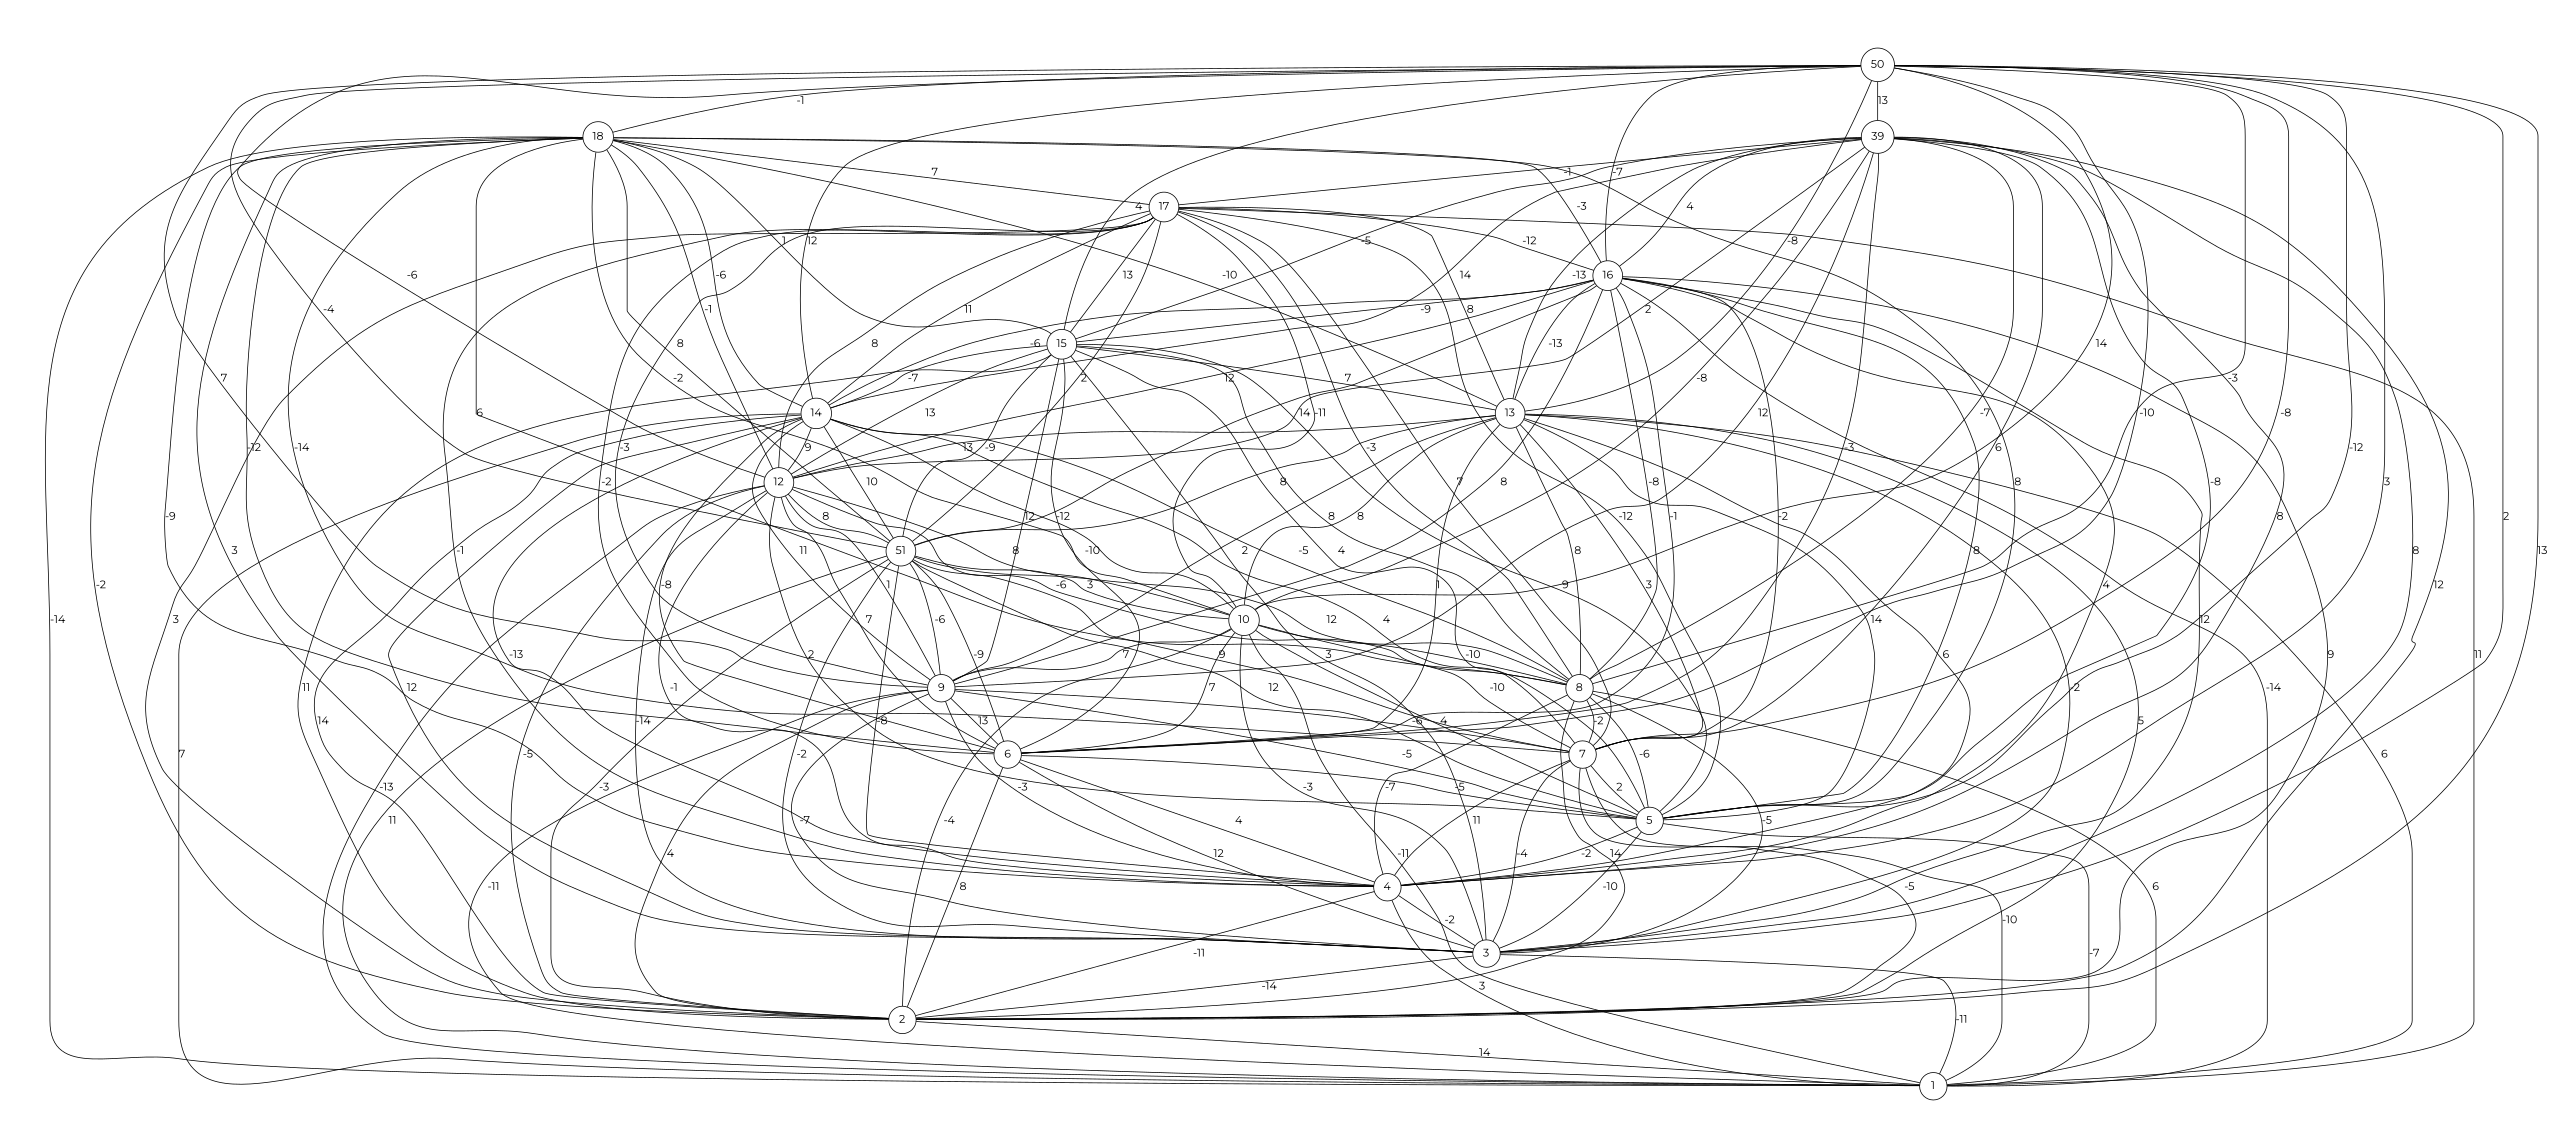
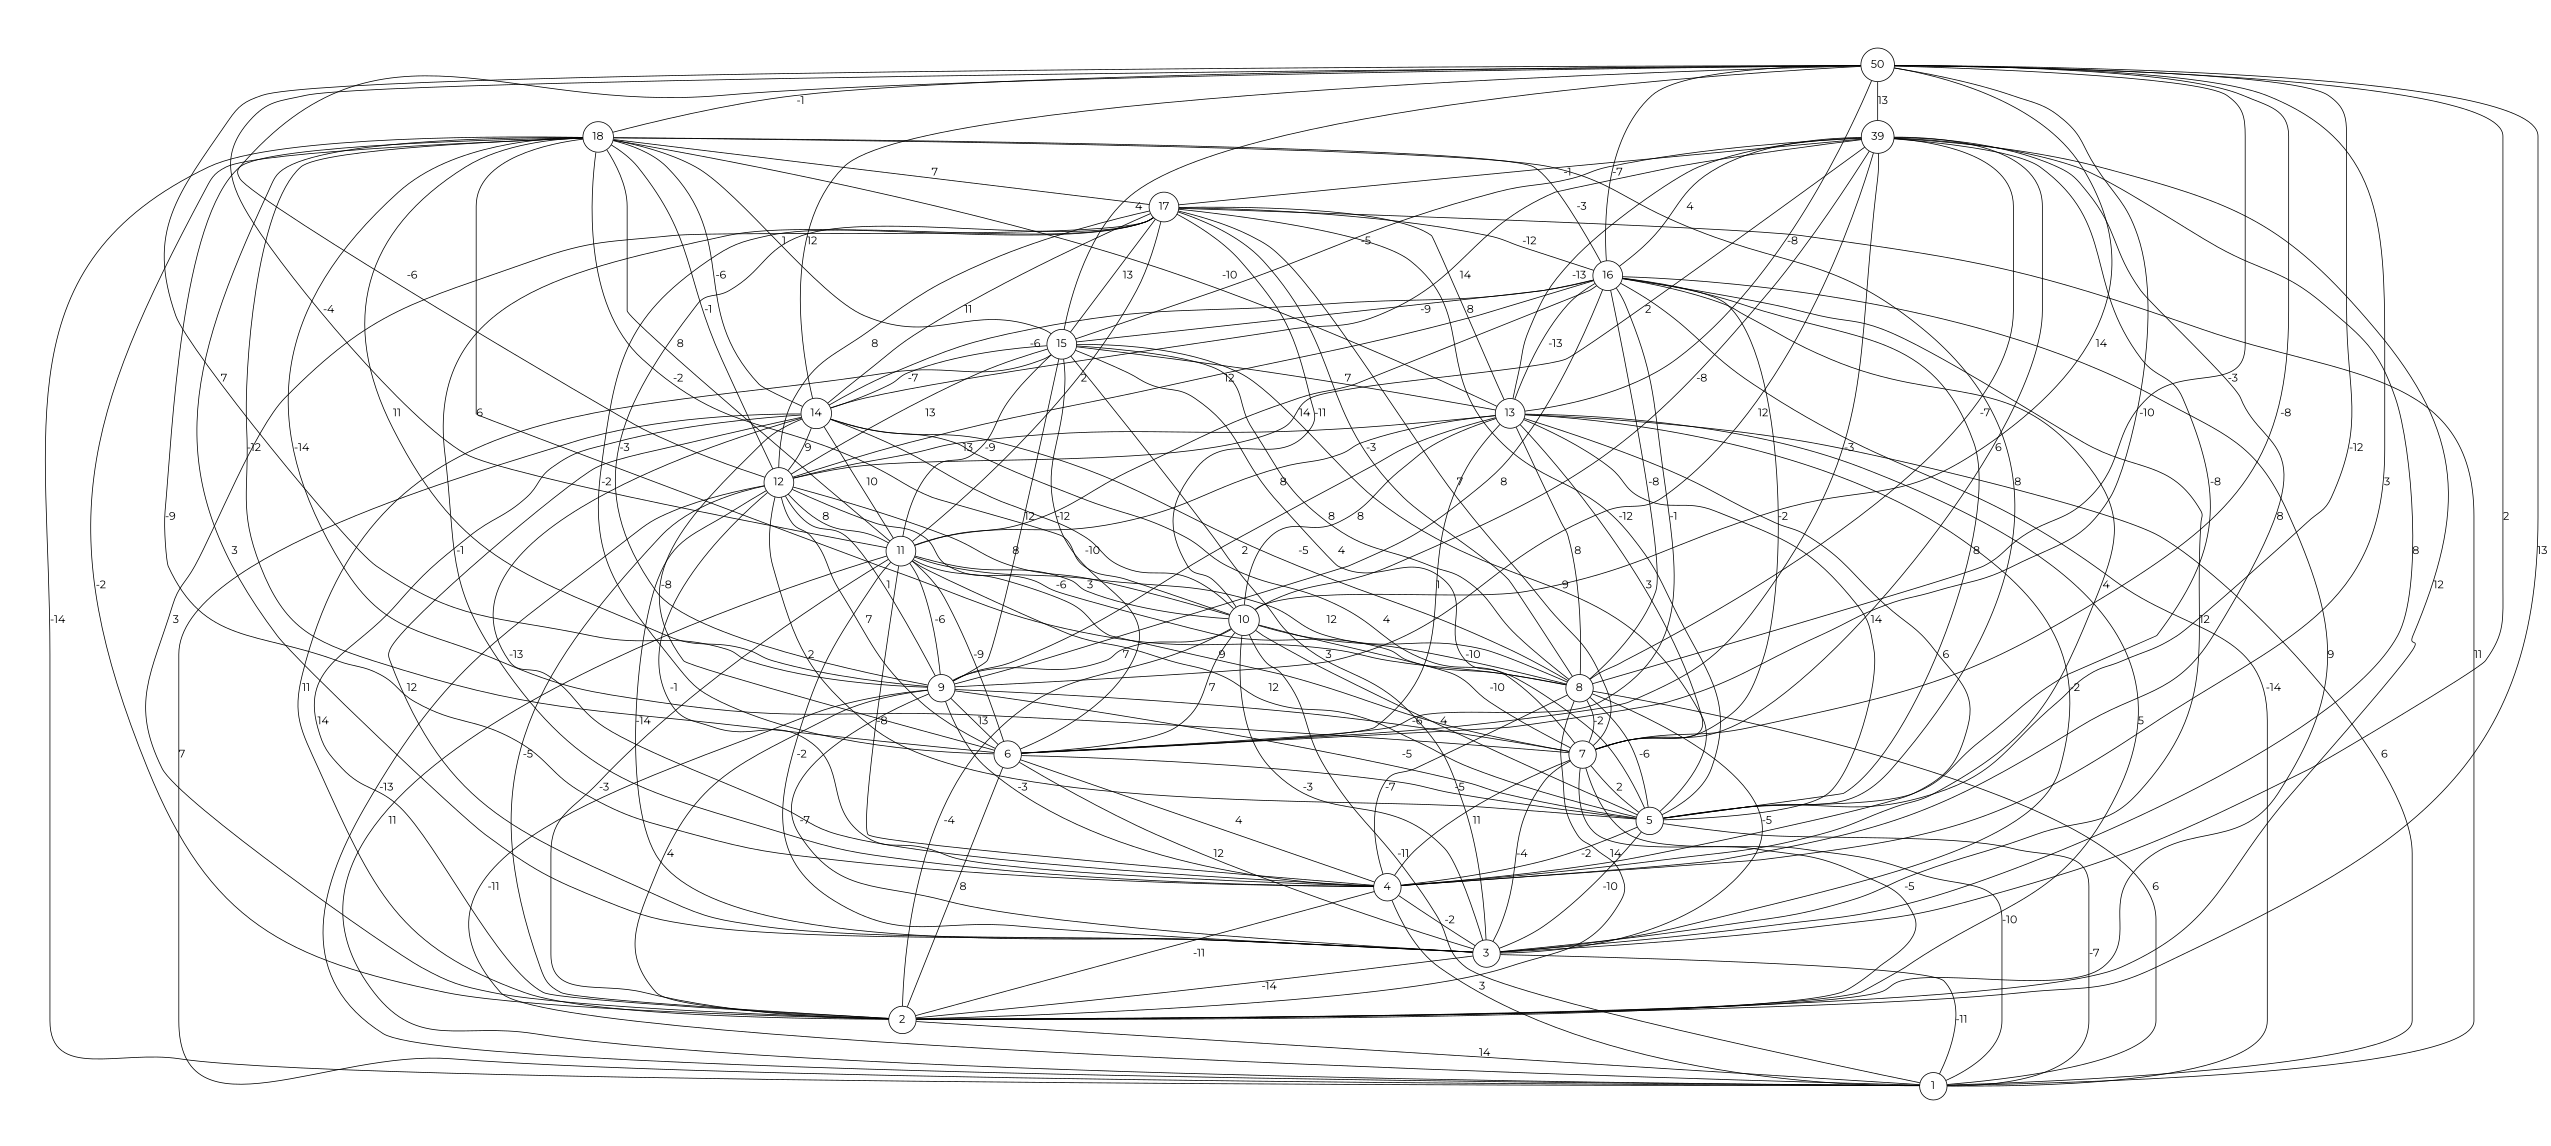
(901, 551) -> (901, 551)
(798, 563) -> (446, 510)
